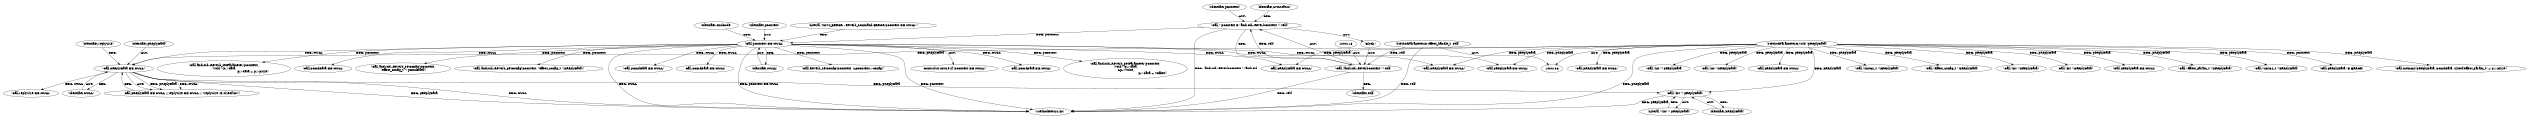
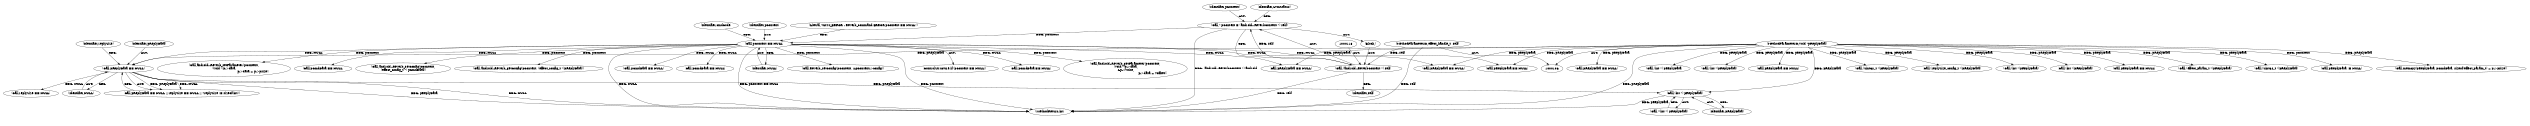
(1952, 69) -> (1952, 69)
(2342, 69) -> (2342, 69)
(1669, 112) -> (1669, 112)
